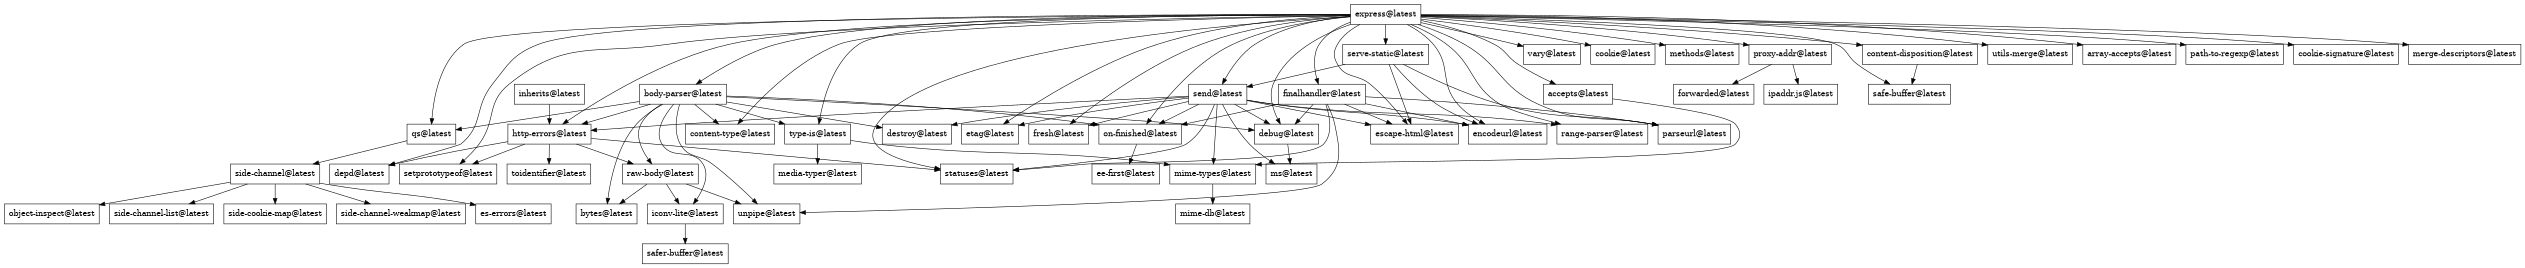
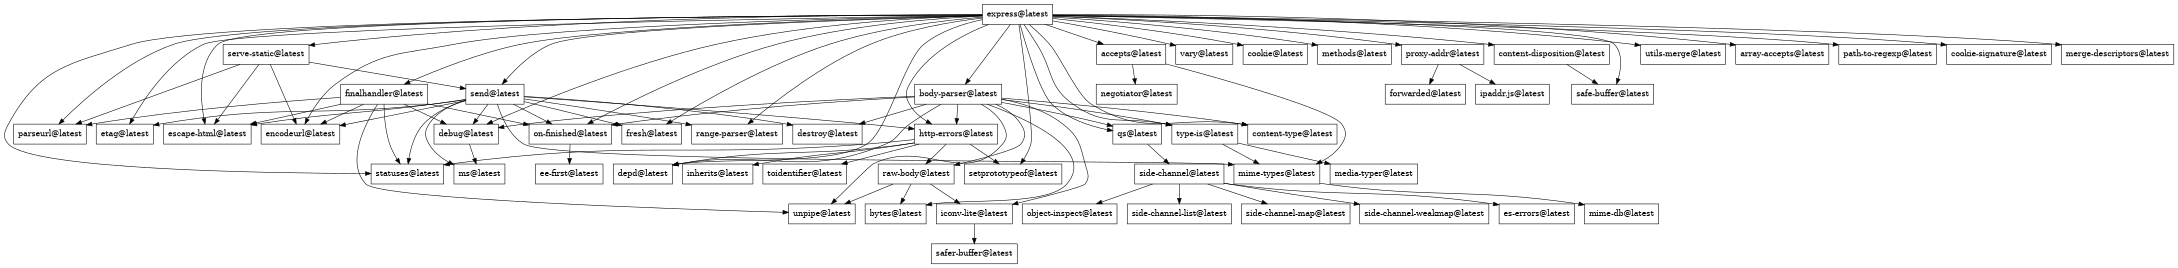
none -> (1137, 94)
(549, 111) -> (836, 153)
none -> (852, 155)
(275, 214) -> (1296, 214)
